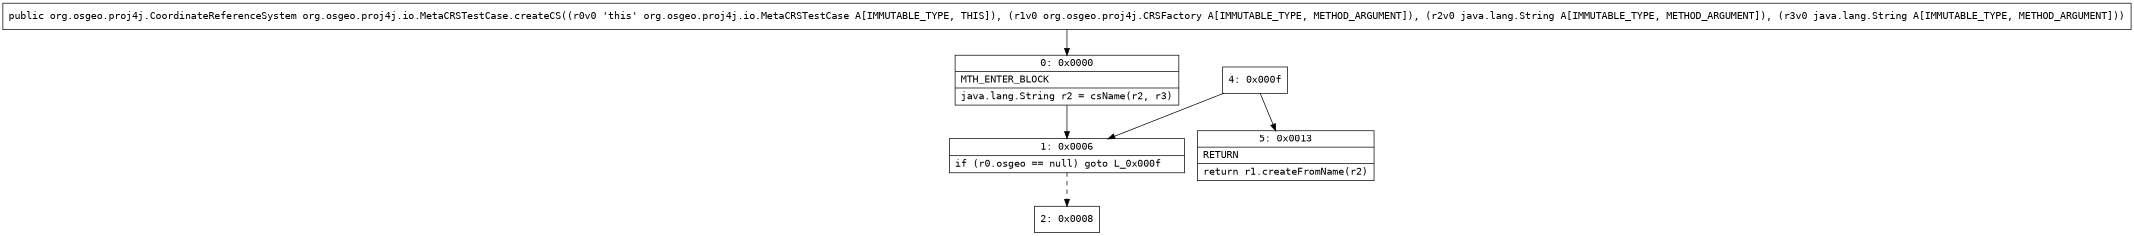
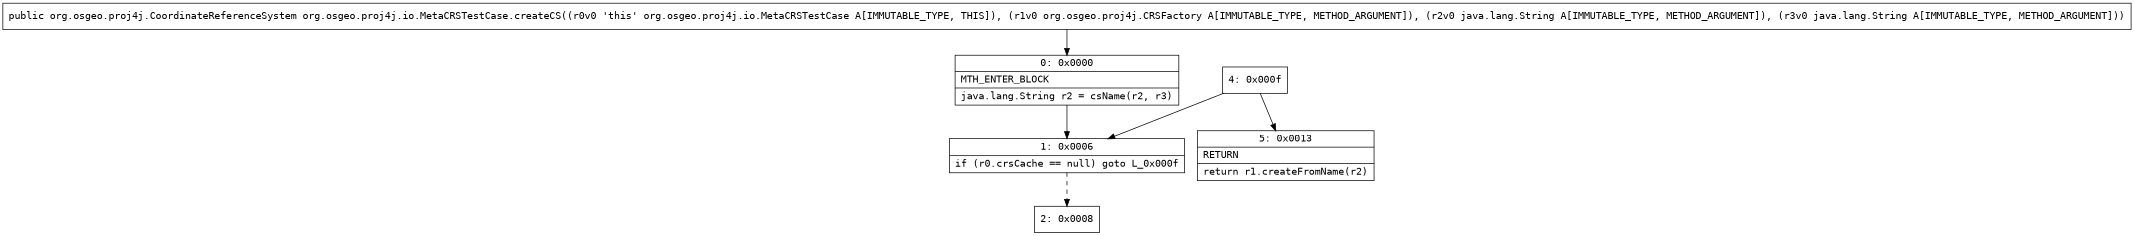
(1058, 164) -> (1067, 164)
